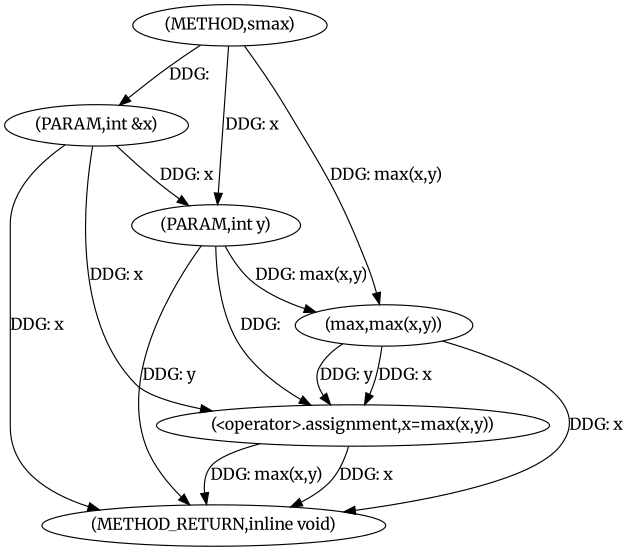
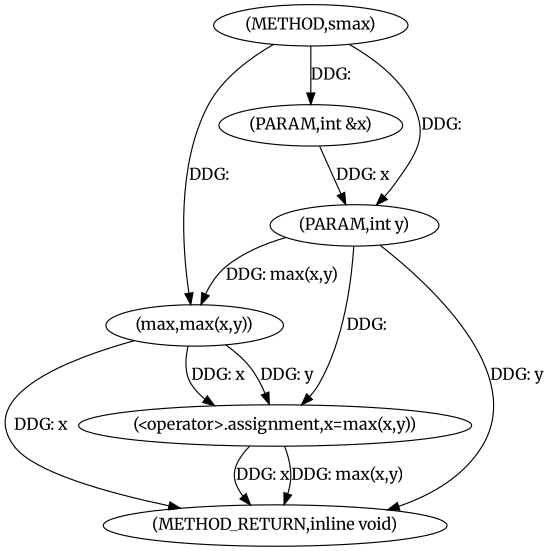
(252, 125) -> (444, 125)
(386, 175) -> (211, 175)
(95, 305) -> none
(10, 335) -> none
